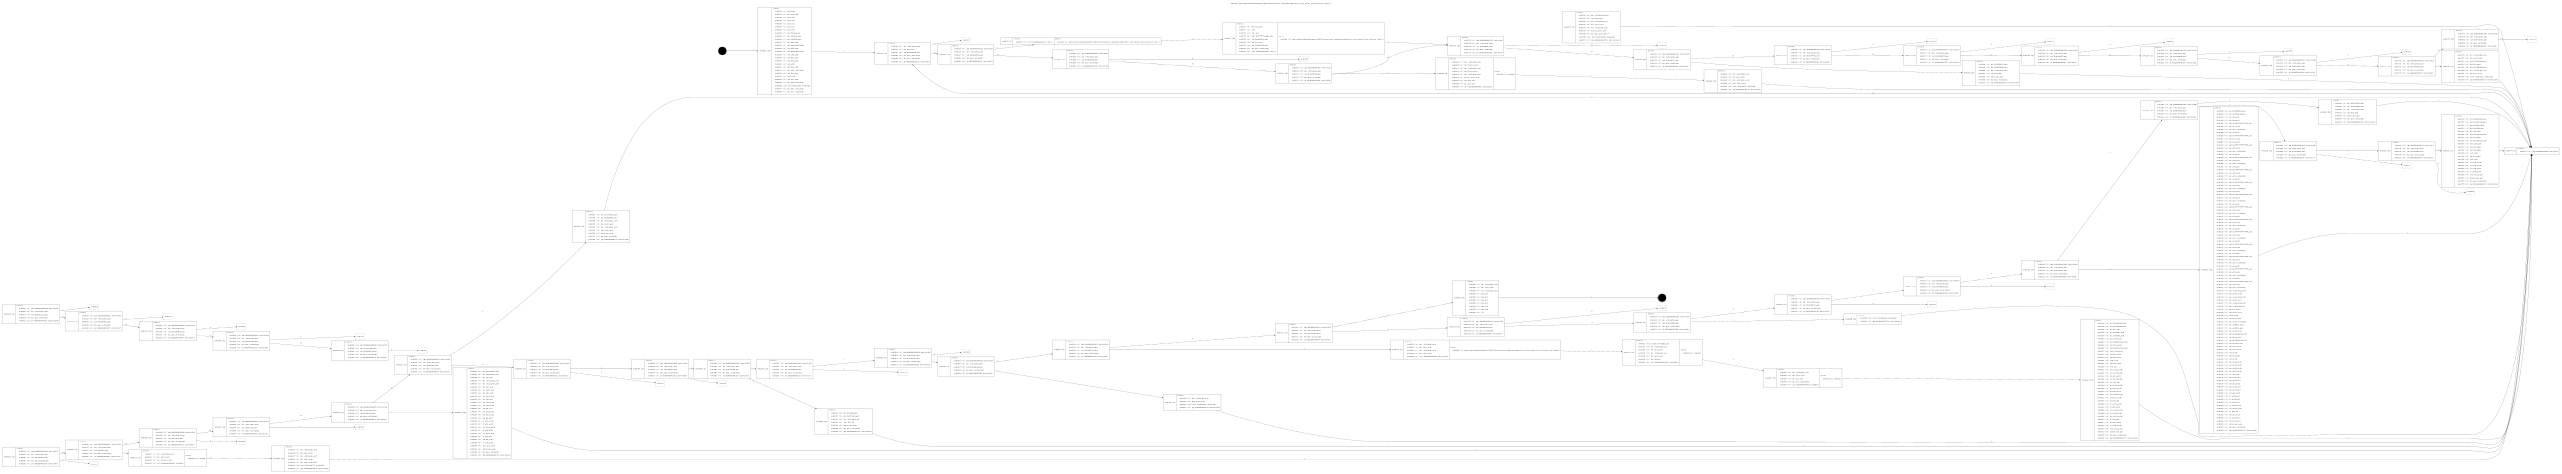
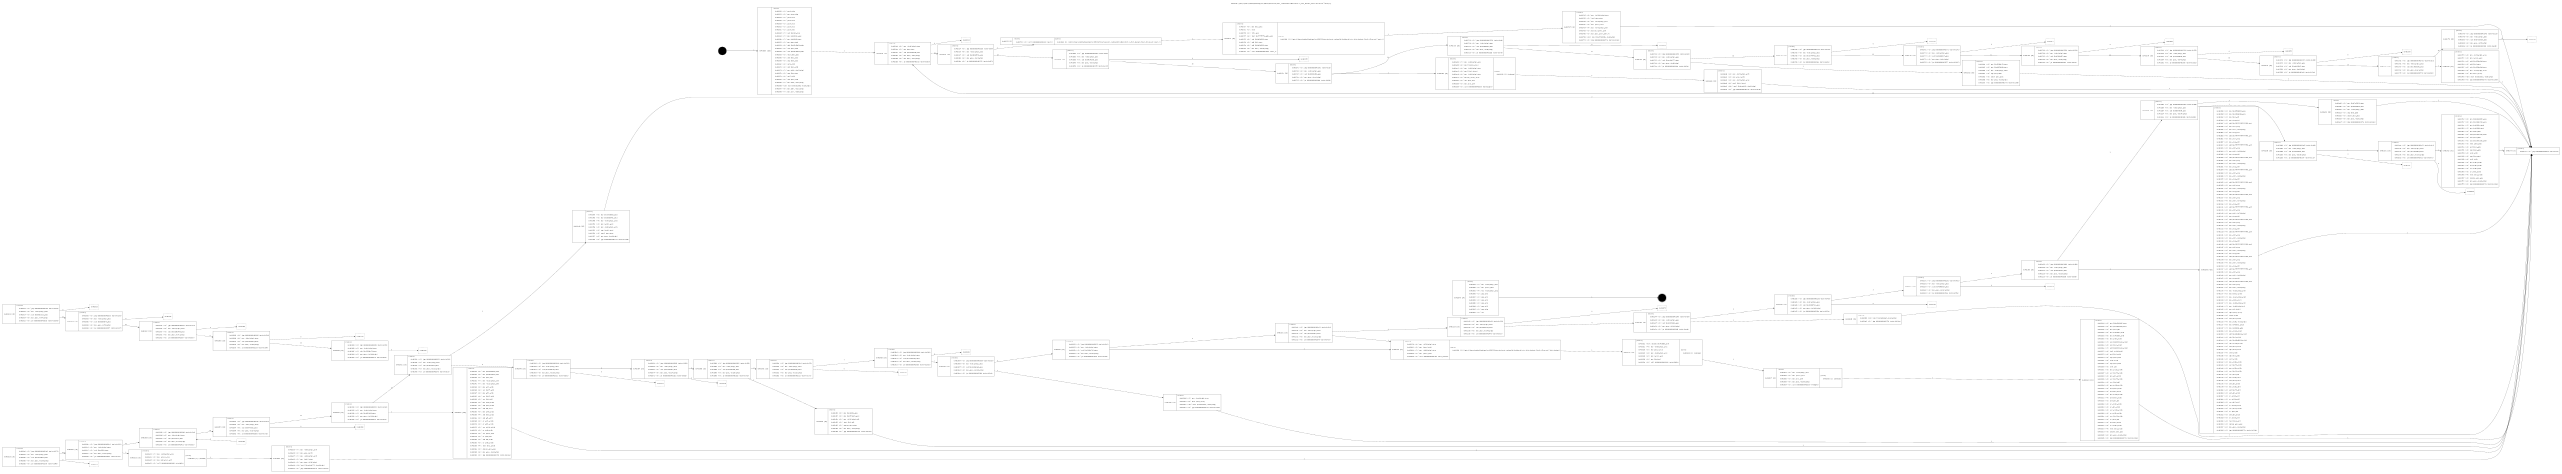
(1416, 43) -> (1473, 32)
(1392, 315) -> (1361, 339)
(216, 442) -> (217, 440)
